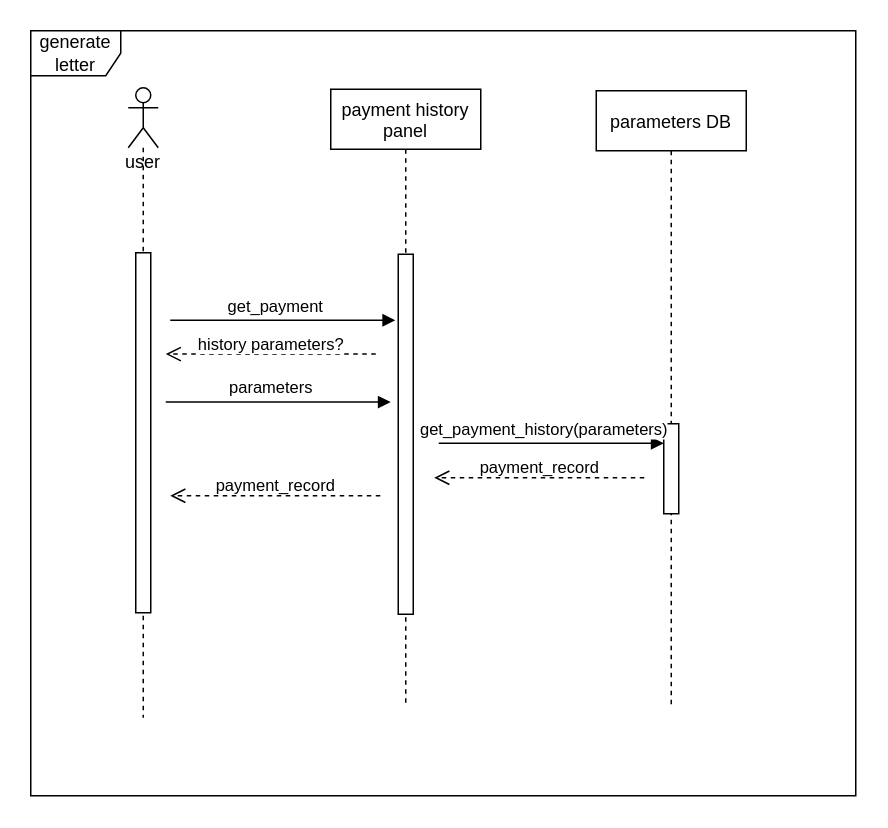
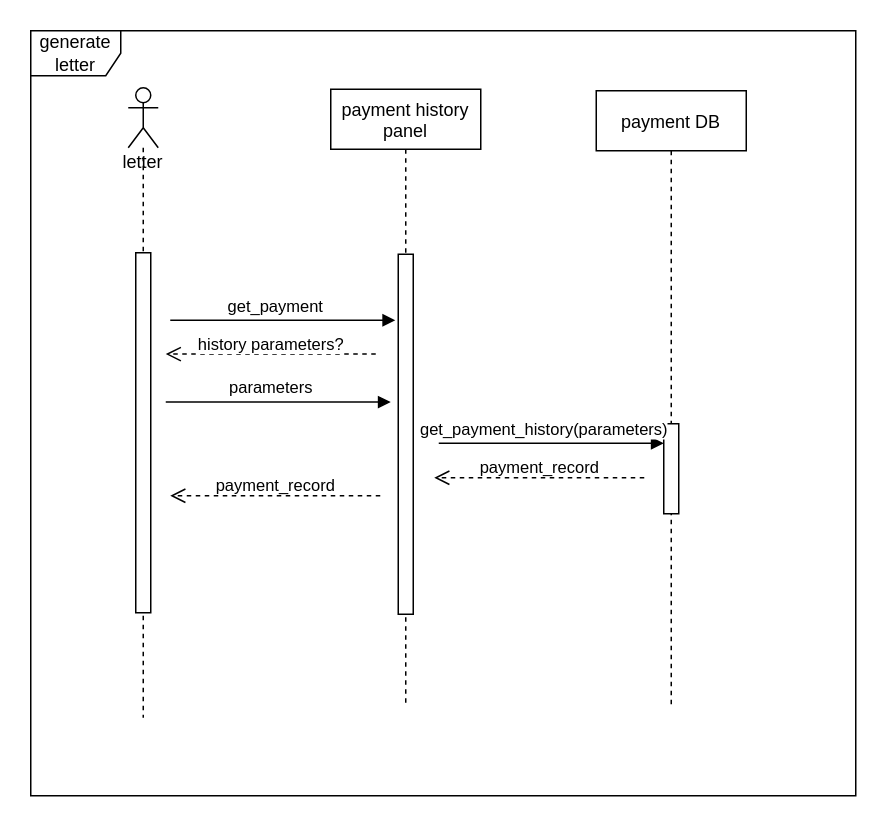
(671, 122) -> (671, 122)
(143, 174) -> (143, 185)
